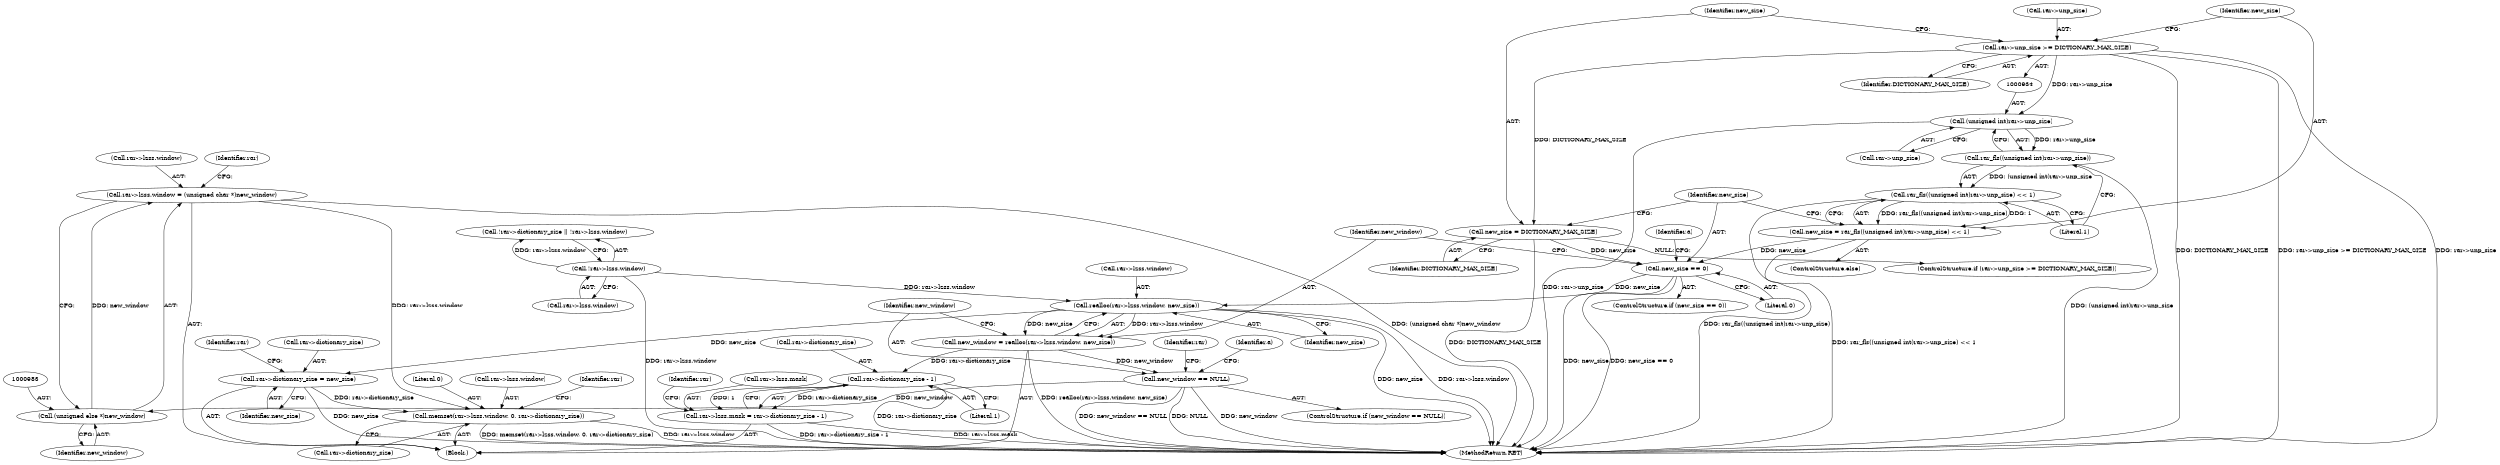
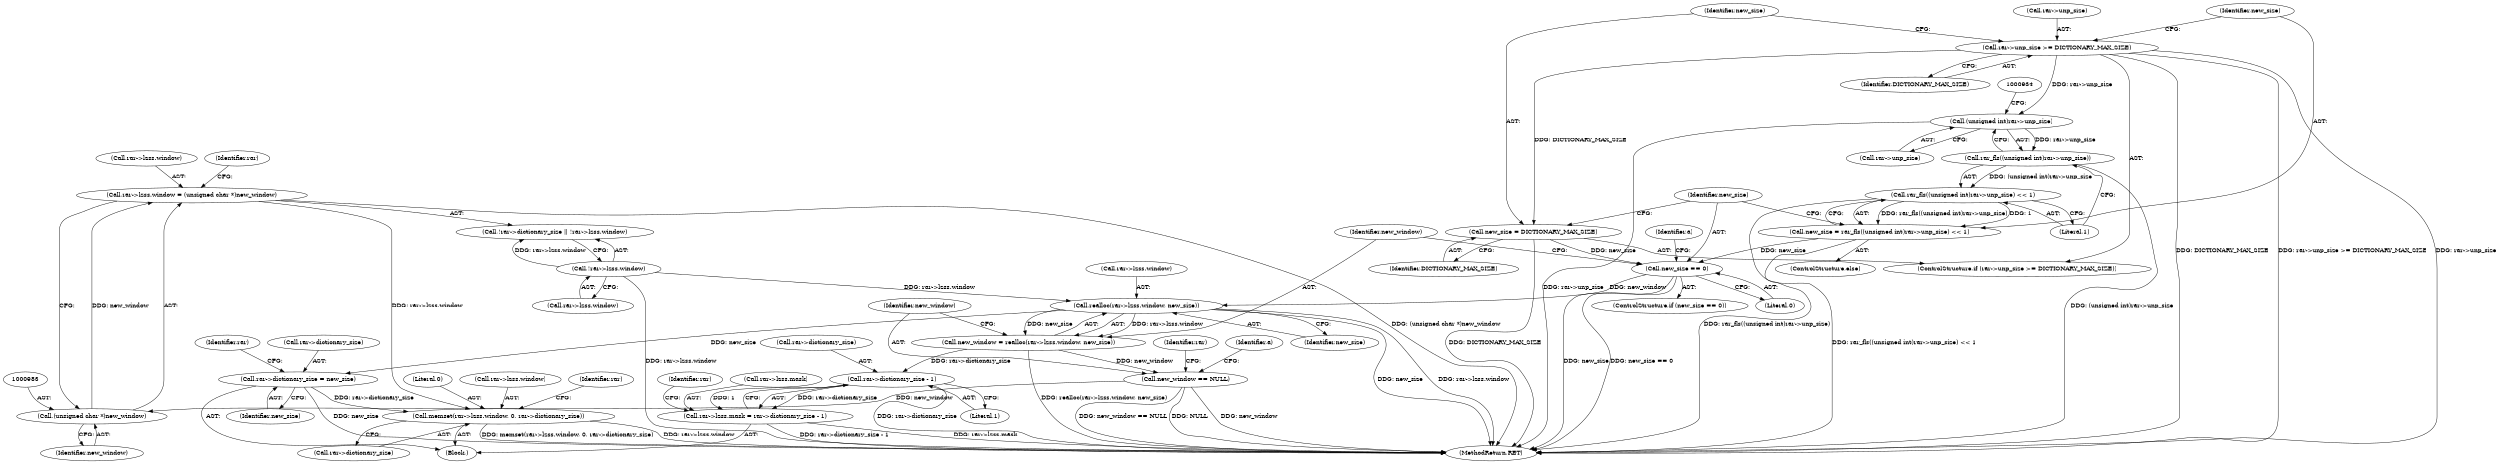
(2035, 64) -> (2129, 171)
(2020, 103) -> (2020, 103)
(1666, 251) -> (1666, 251)
(1638, 287) -> (1638, 287)
(1093, 324) -> (1093, 324)
(92, 416) -> (92, 416)
(1376, 416) -> none
(198, 434) -> (392, 210)
(789, 451) -> none
